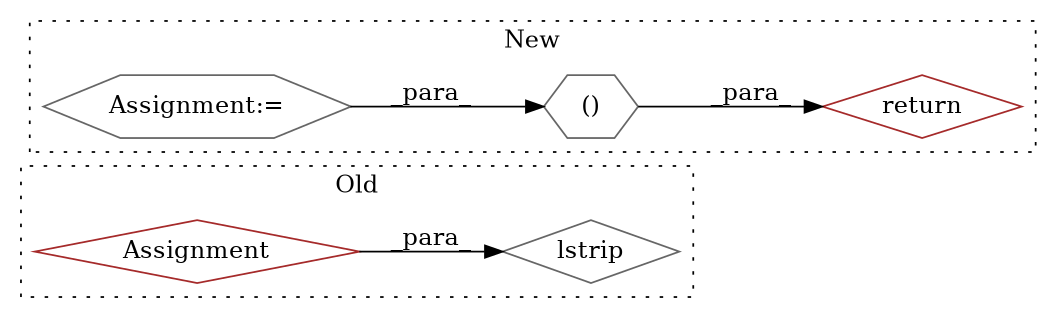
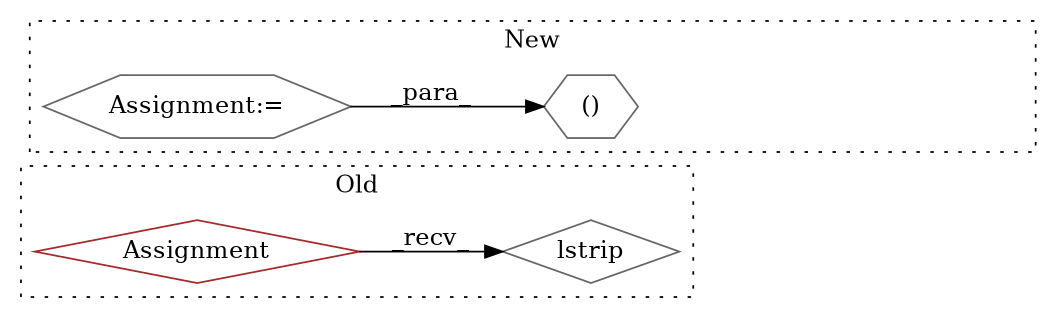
(922, 107) -> none
(431, 238) -> (431, 238)
